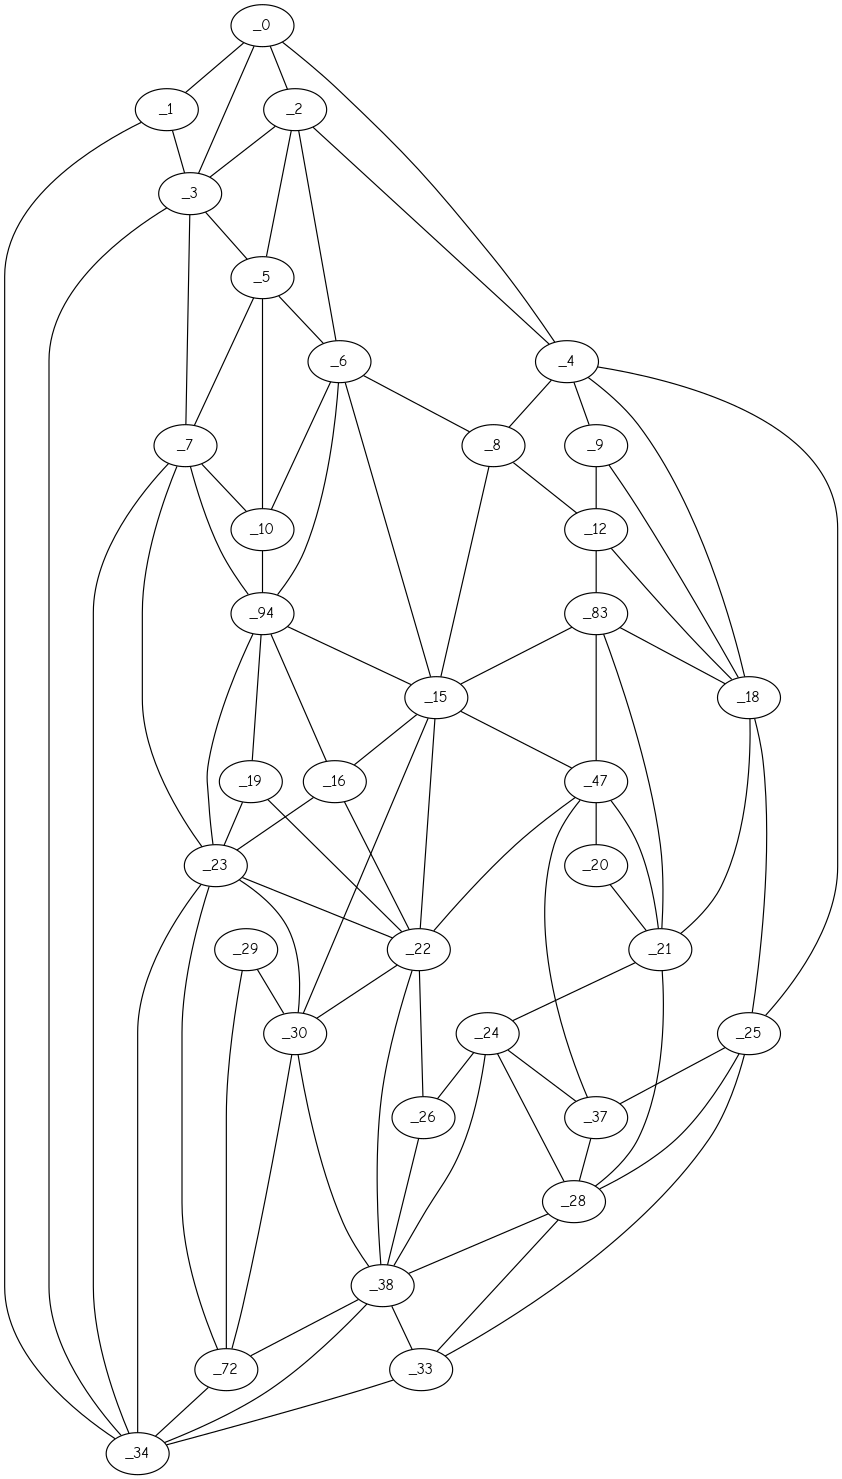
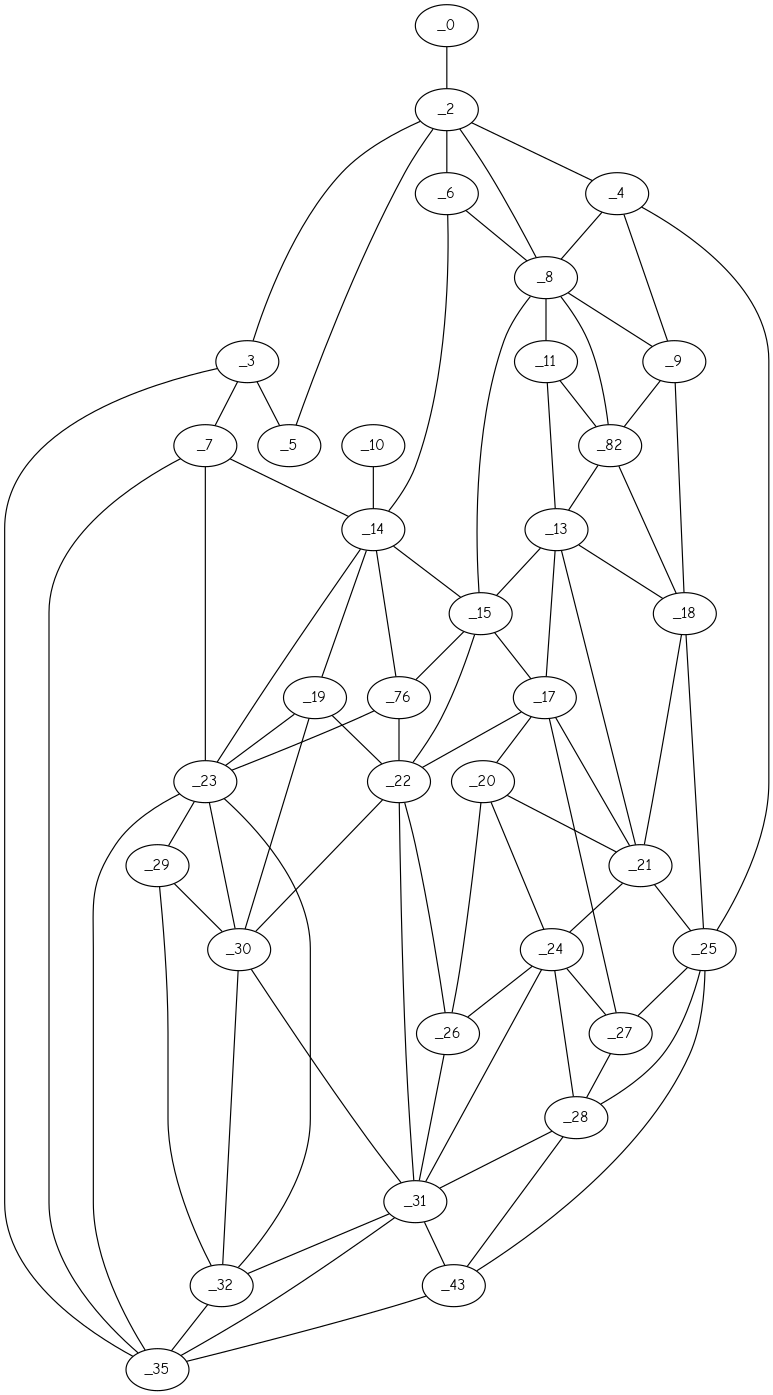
(167, 110) -> none
(226, 110) -> none
(430, 182) -> none
none -> (500, 192)
(301, 320) -> none
none -> (610, 320)
(224, 362) -> none
none -> (546, 362)
(262, 404) -> none
(301, 446) -> none
(224, 488) -> none
(690, 514) -> none
(388, 530) -> none
(596, 530) -> (610, 446)
(262, 614) -> (373, 530)
(596, 614) -> (556, 530)
(335, 782) -> (399, 698)
(596, 782) -> (545, 698)
(366, 866) -> (277, 824)
none -> (517, 866)
(317, 908) -> (181, 824)
none -> (469, 908)
(654, 1094) -> (673, 908)
(596, 1118) -> (621, 1034)
(383, 1286) -> (415, 1202)
(226, 1370) -> (222, 1286)
(421, 1370) -> (454, 1286)
(138, 1454) -> (158, 1370)
